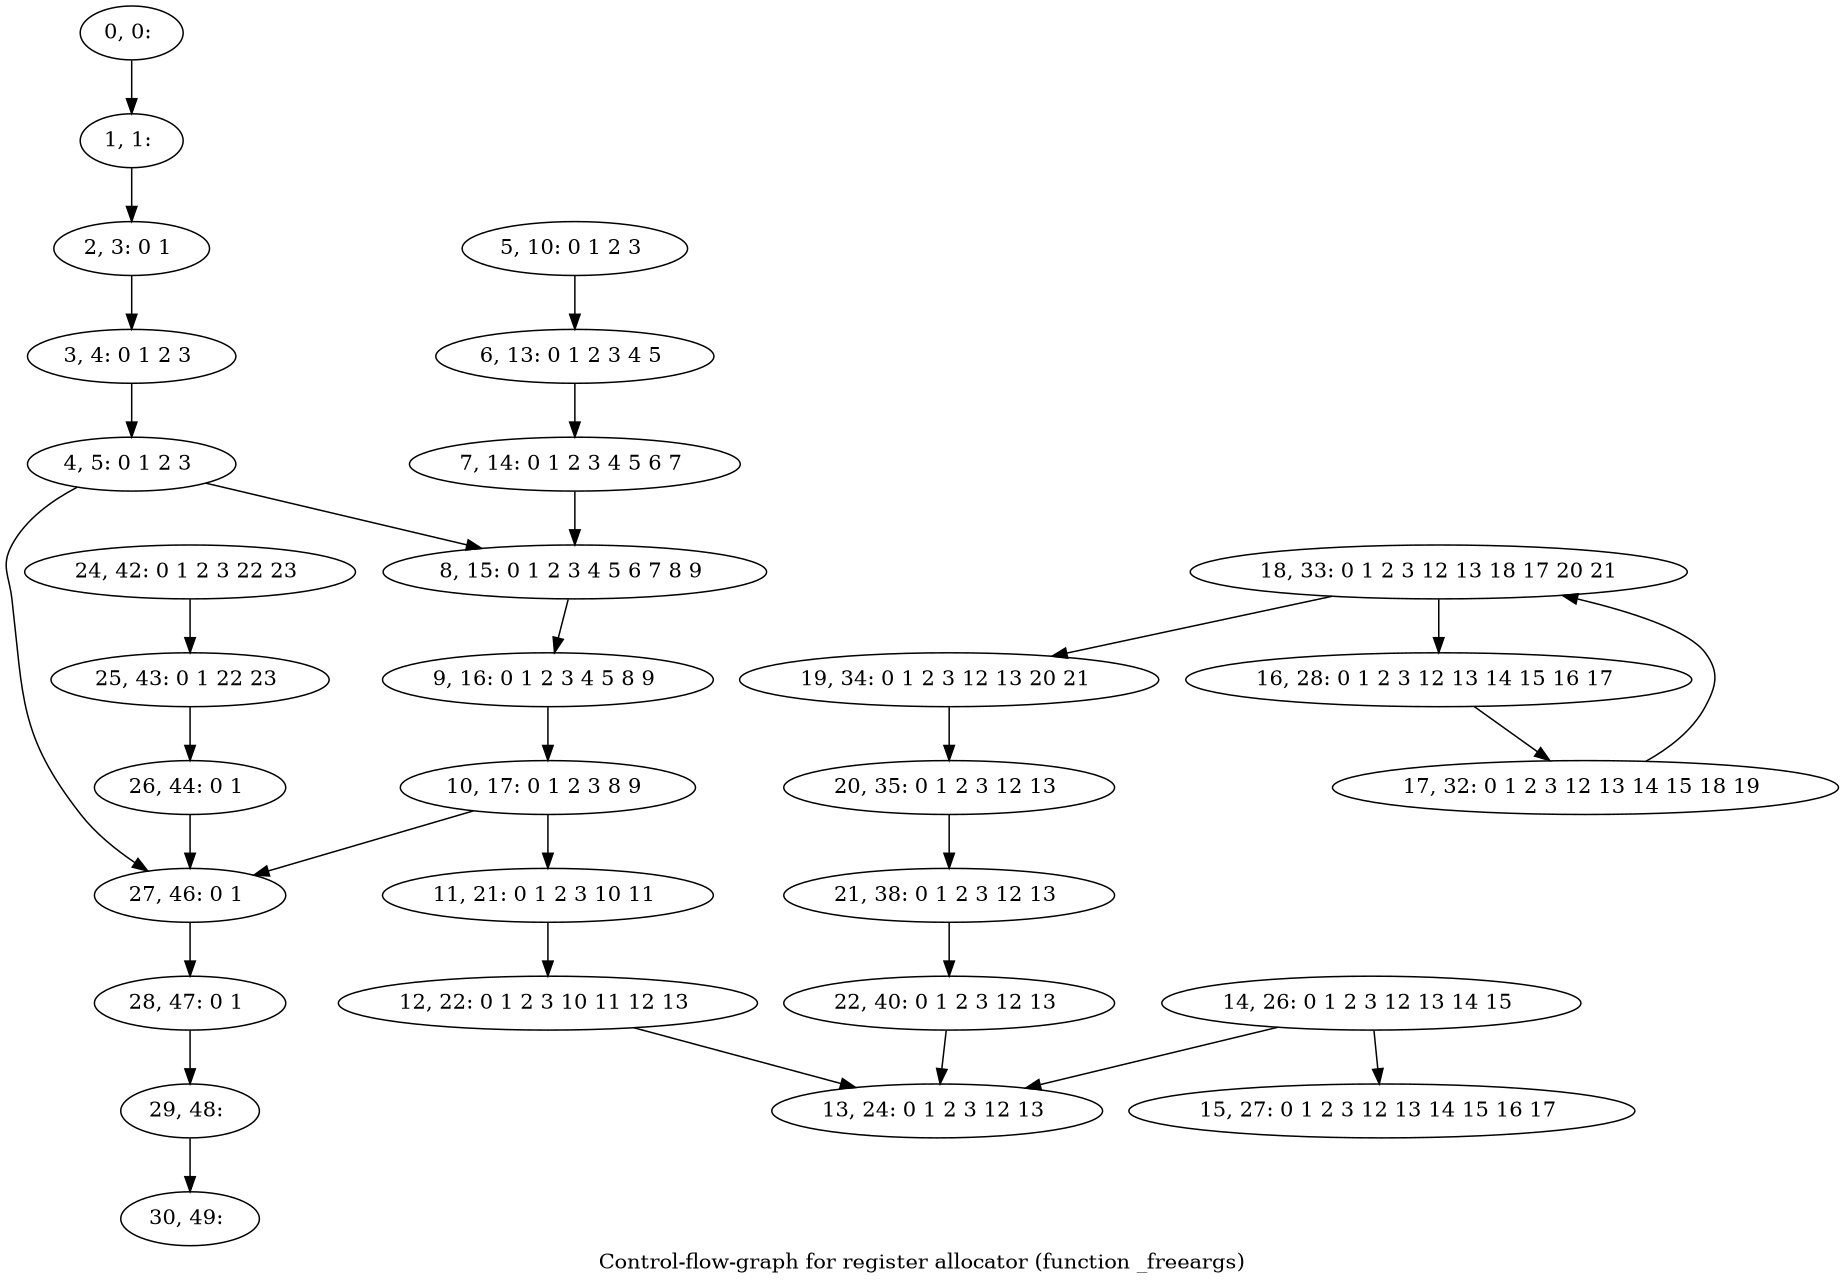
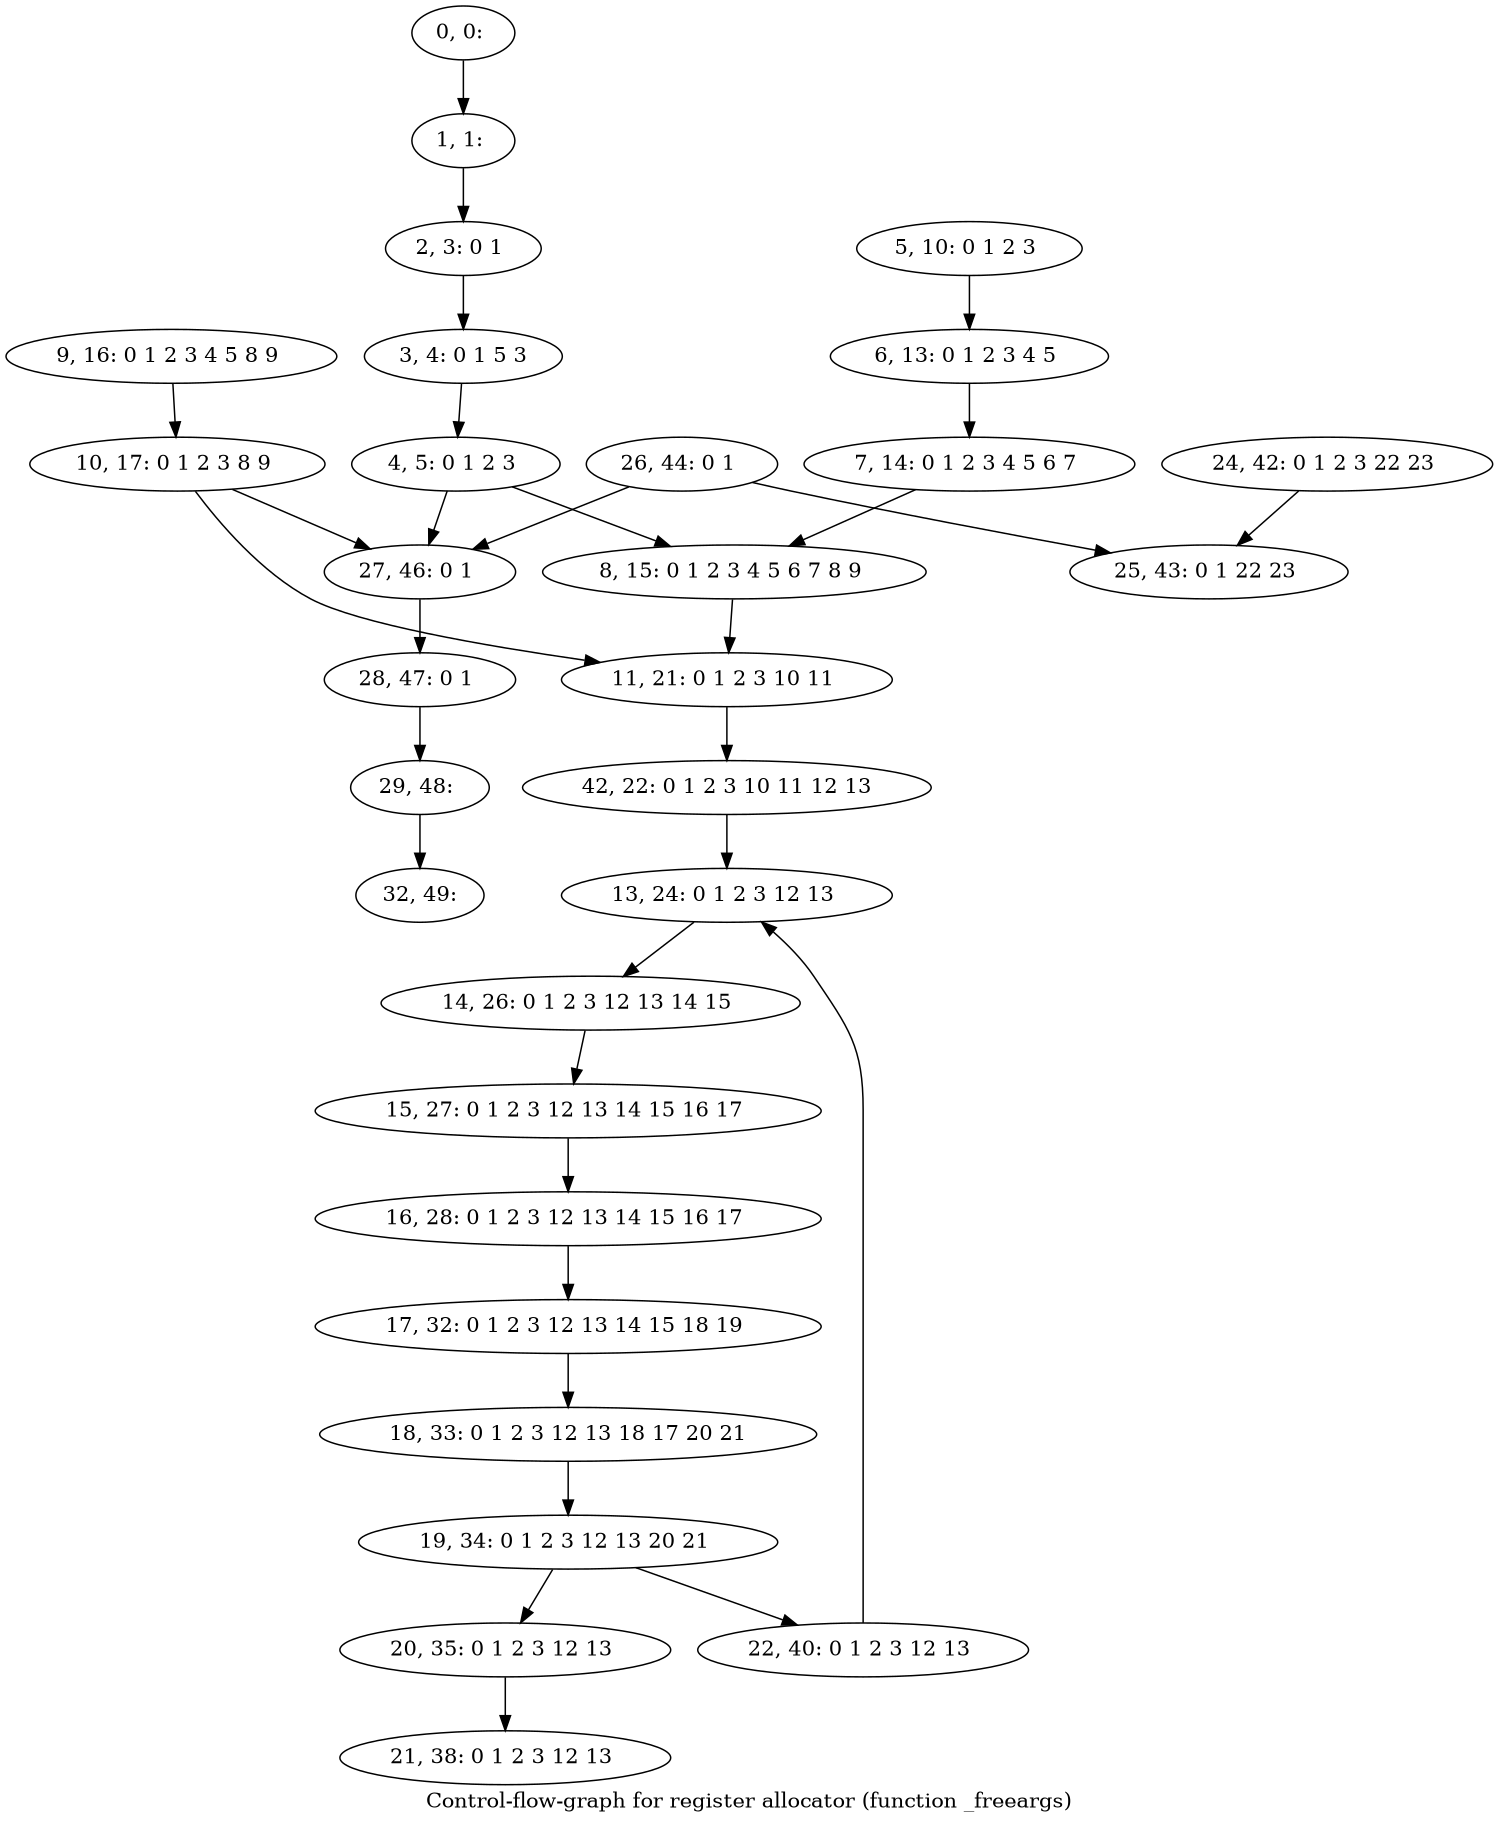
(132, 356) -> (463, 356)
(1439, 618) -> (568, 1157)
(563, 619) -> (731, 618)
(190, 726) -> (924, 518)
(949, 942) -> (709, 1594)
(548, 1003) -> (727, 788)
(1159, 1056) -> (665, 945)
(190, 1219) -> (420, 895)
